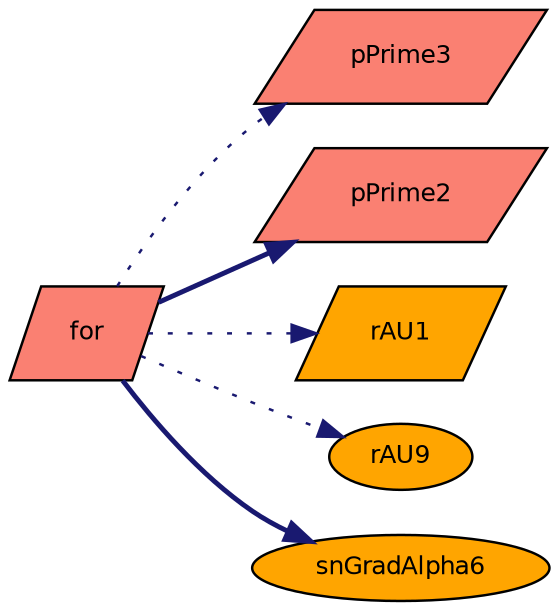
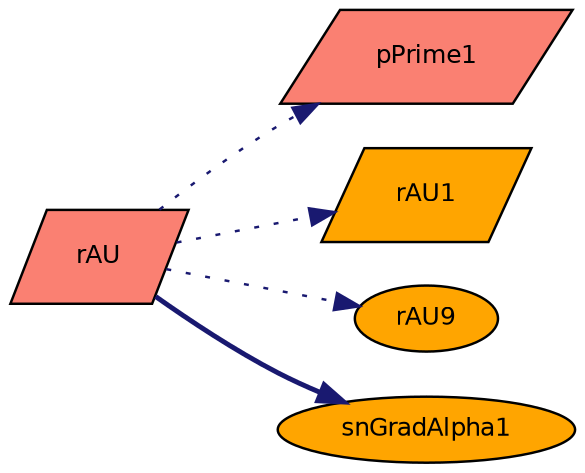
(401, 57) -> (426, 57)
(401, 195) -> none
(87, 333) -> (99, 257)
(401, 568) -> (426, 430)
